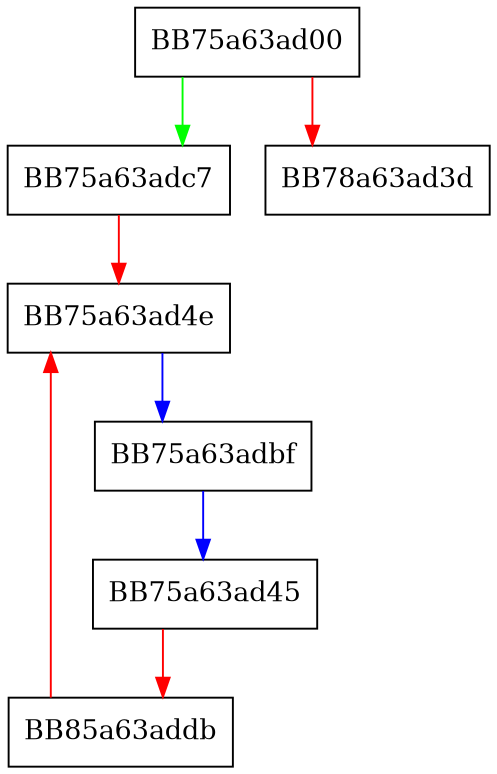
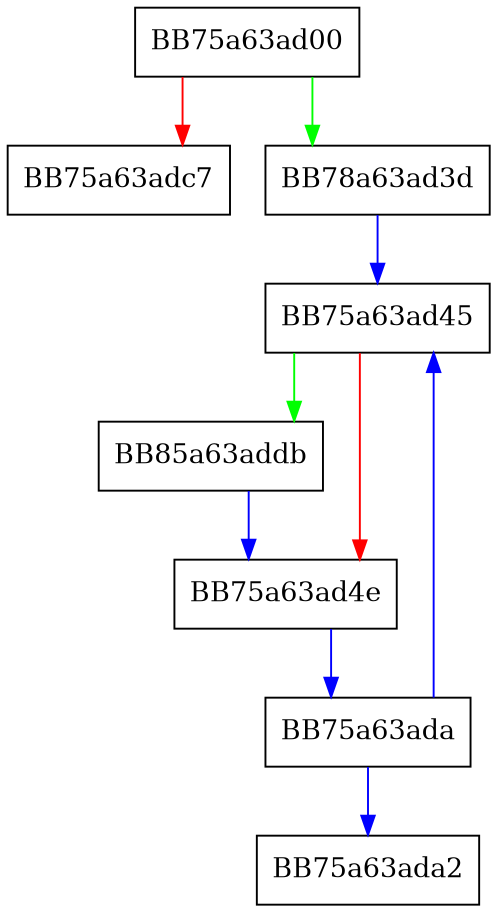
(183, 101) -> (183, 101)
(312, 101) -> (312, 101)
(119, 239) -> (360, 447)
none -> (378, 239)
(203, 456) -> (368, 732)
(51, 535) -> (249, 515)
(163, 653) -> (294, 377)
none -> (368, 870)
